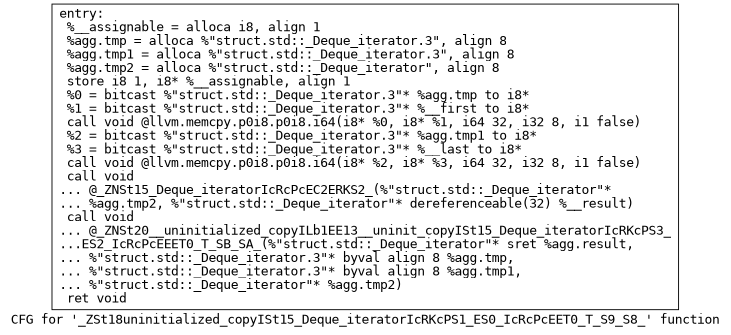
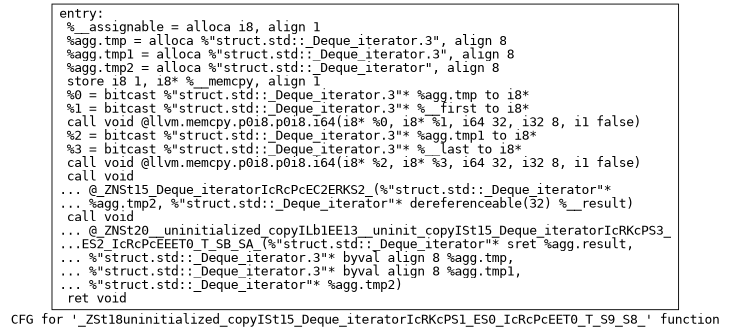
(205, 82) -> (190, 82)
